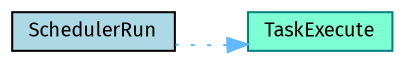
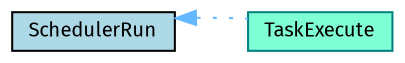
(201, 45) -> (222, 18)
